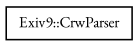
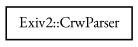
(69, 23) -> (69, 23)
